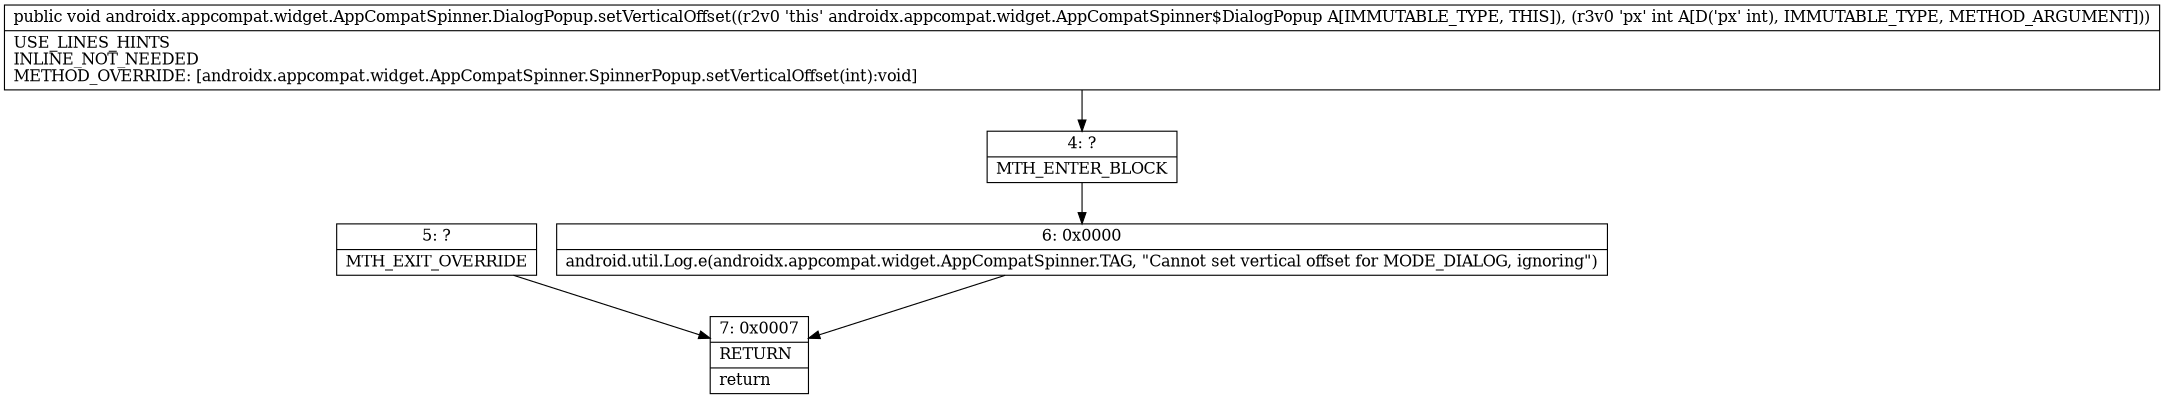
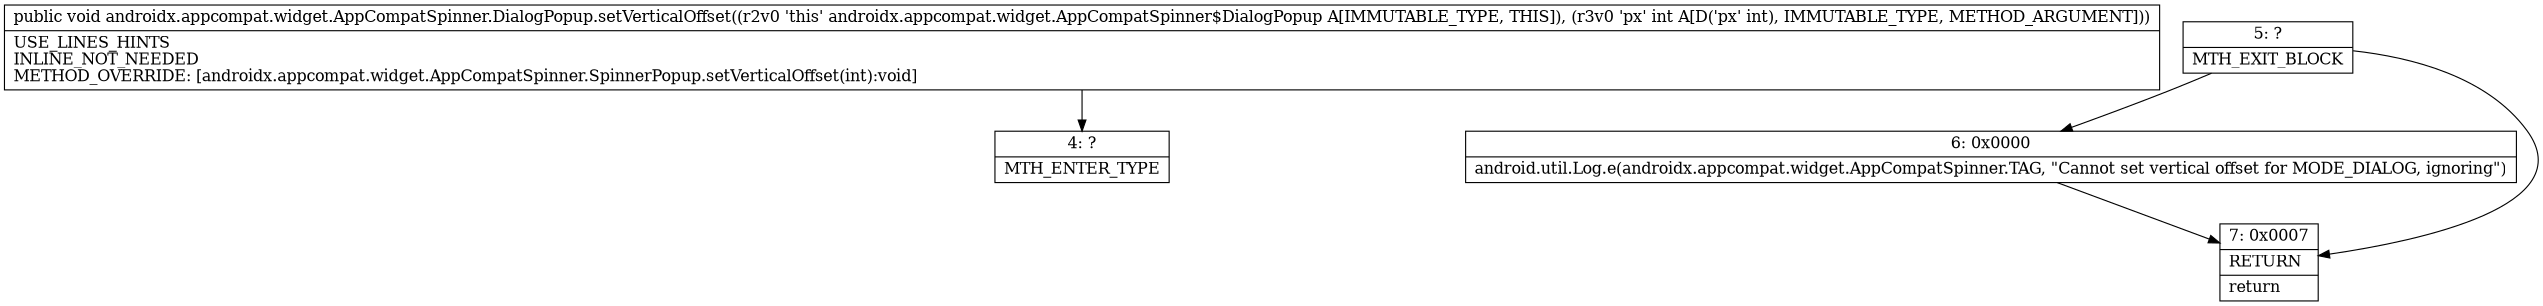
(1082, 169) -> (1082, 169)
(1082, 198) -> (2142, 101)
(437, 262) -> (2268, 60)
